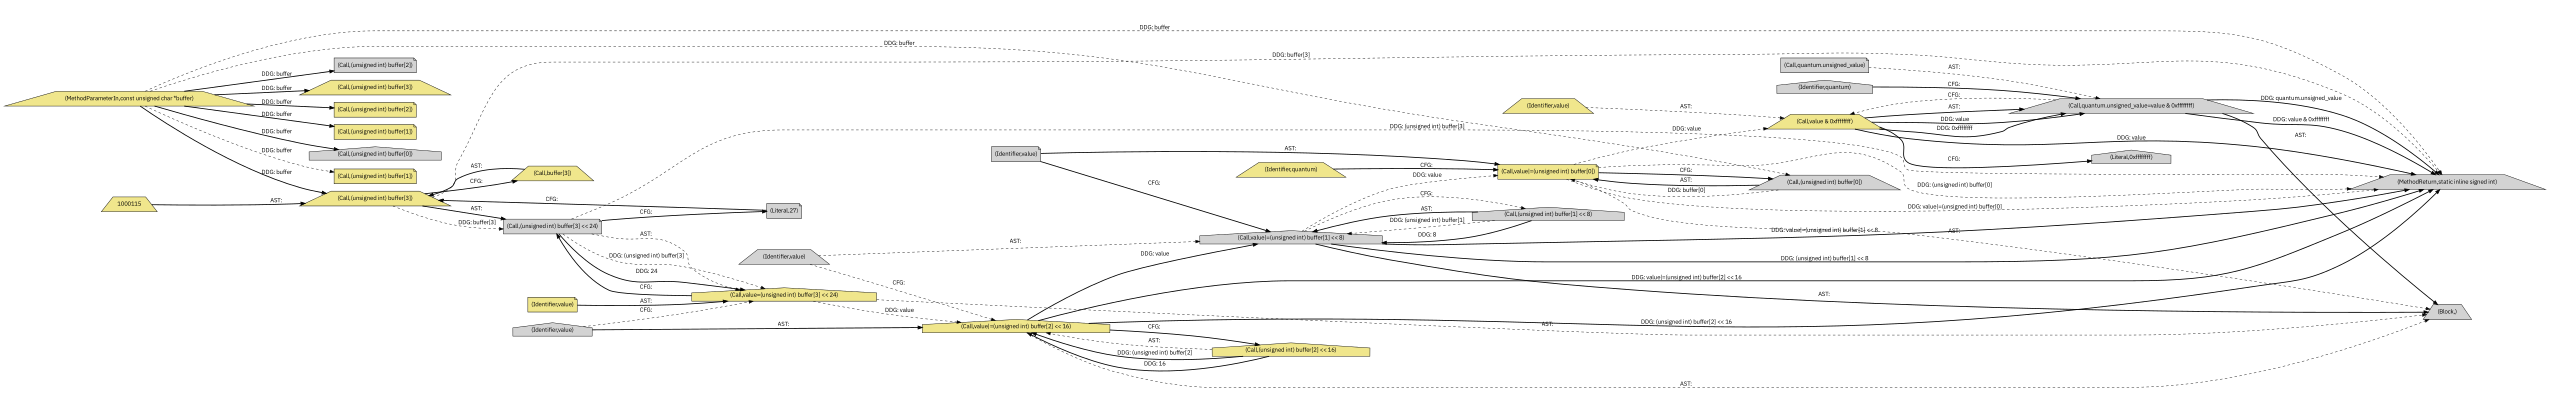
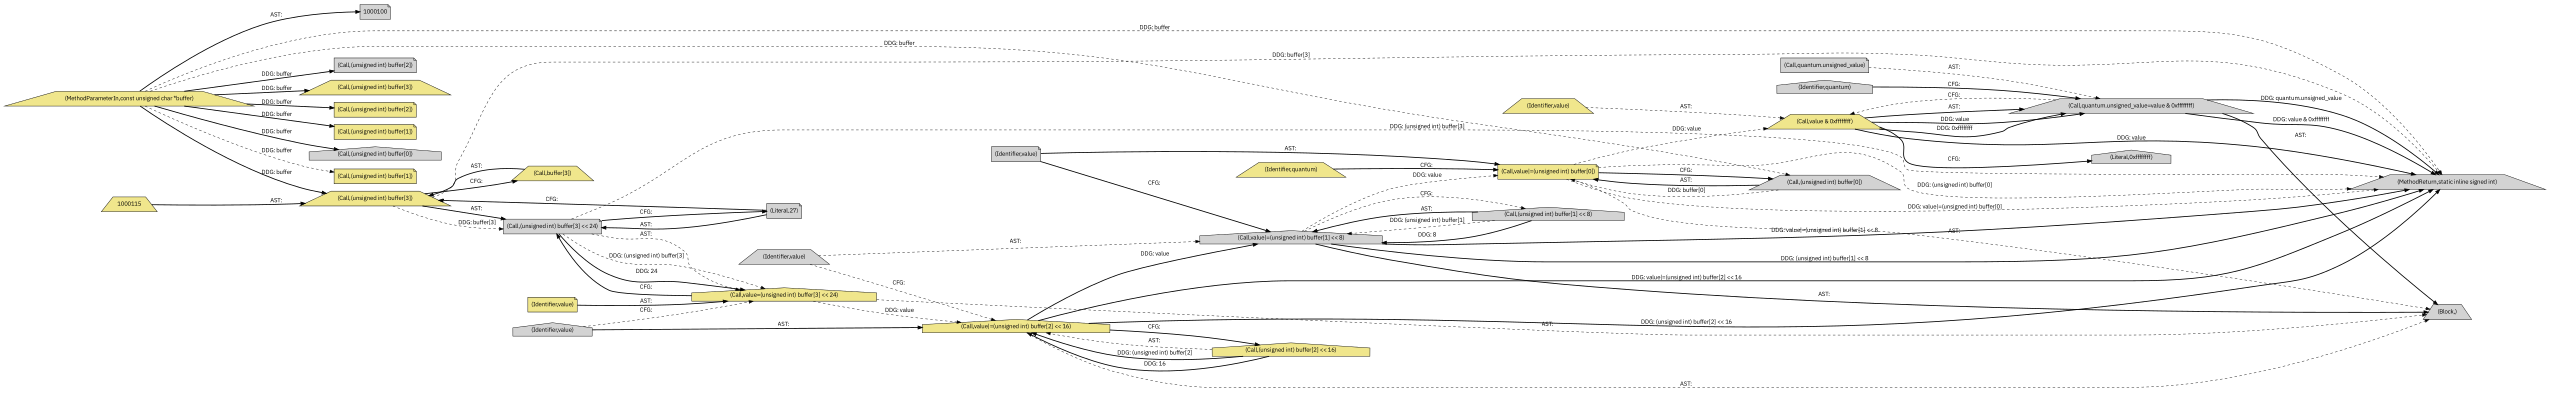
none -> (375, 12)
none -> (687, 228)
